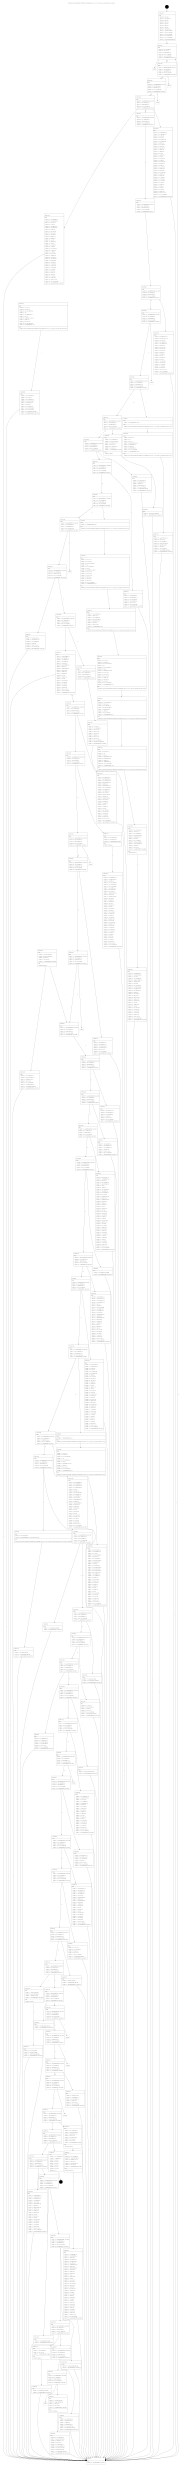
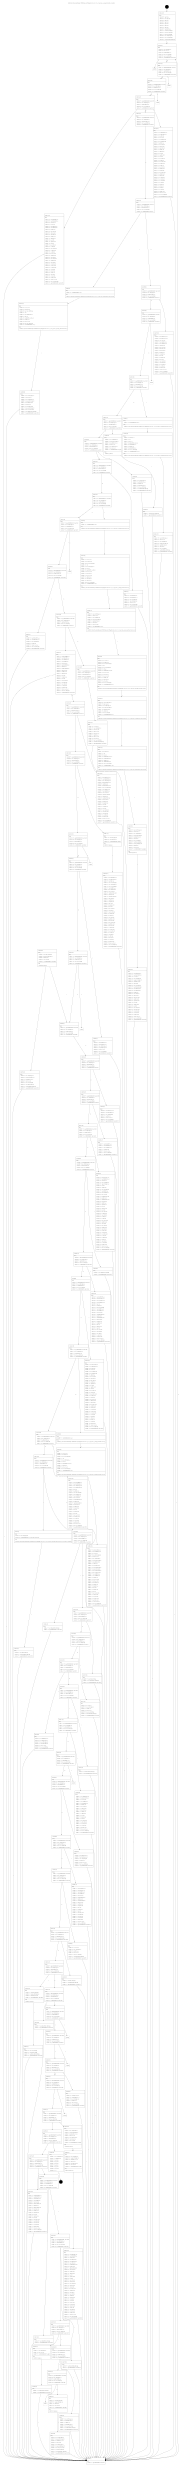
none -> (90, 292)
